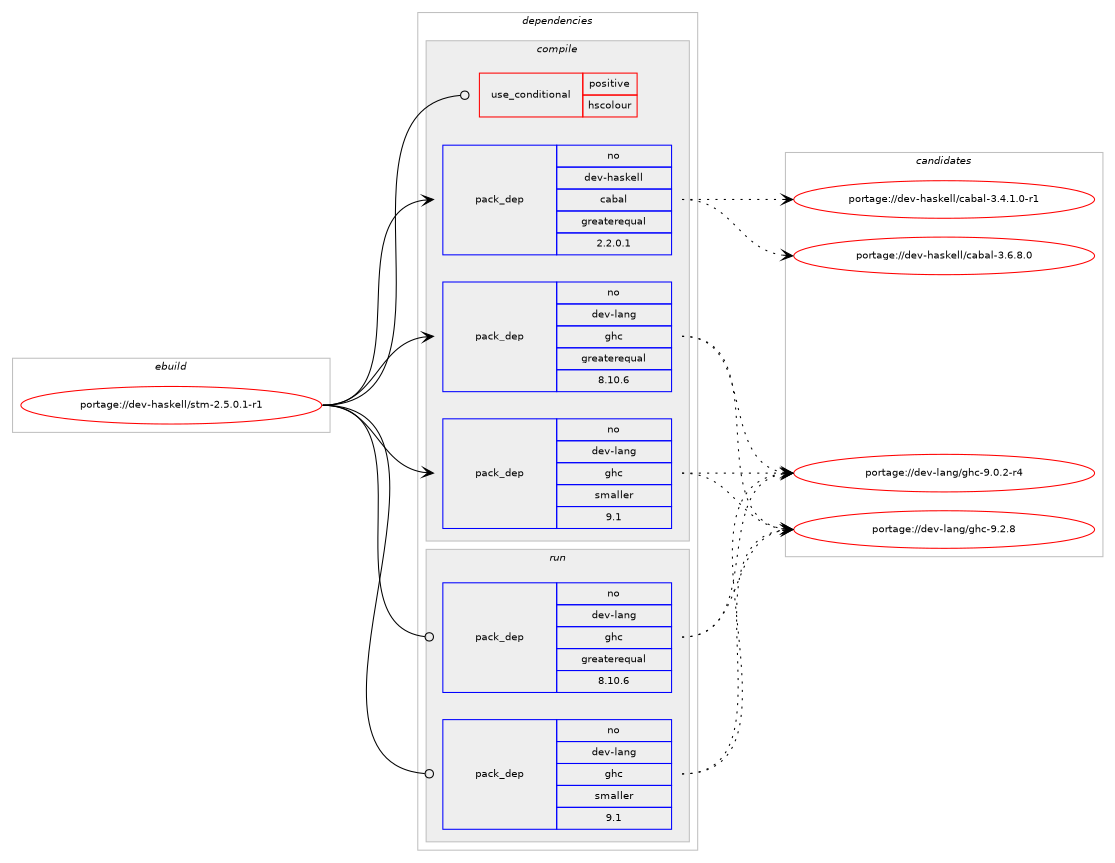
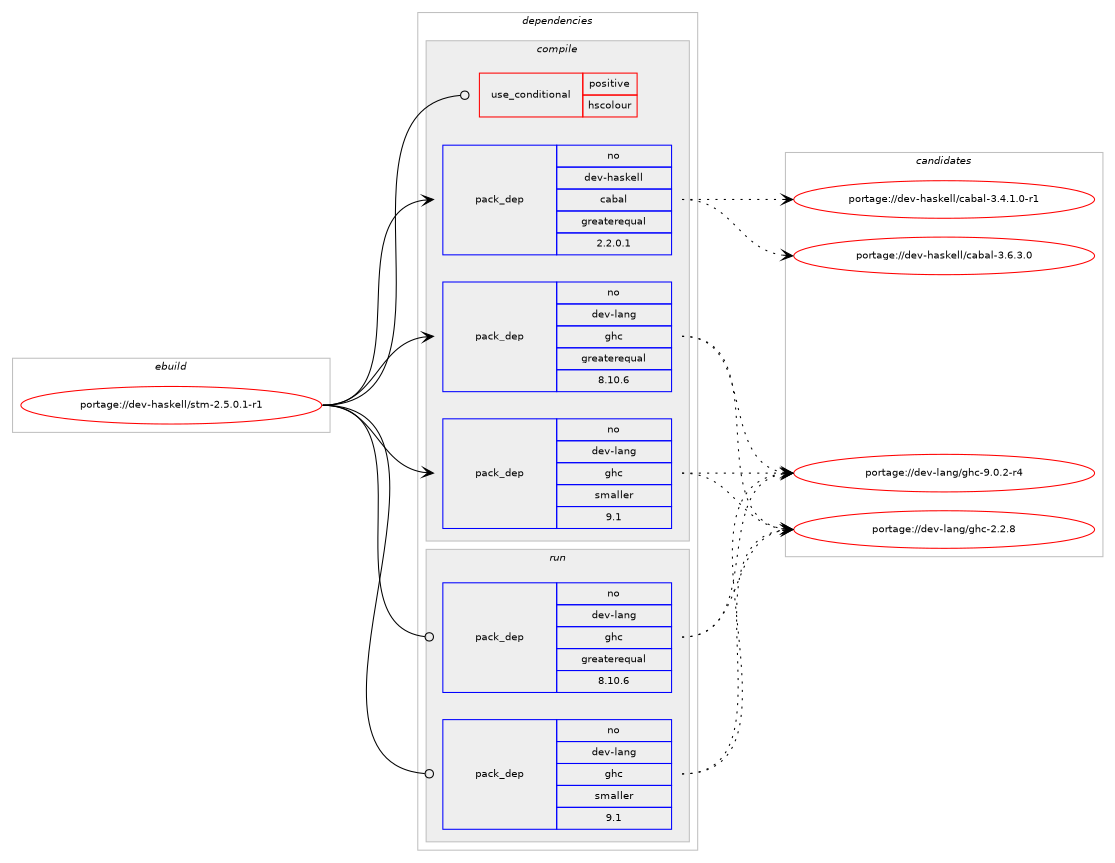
(944, 256) -> (944, 256)
(944, 530) -> (944, 530)
